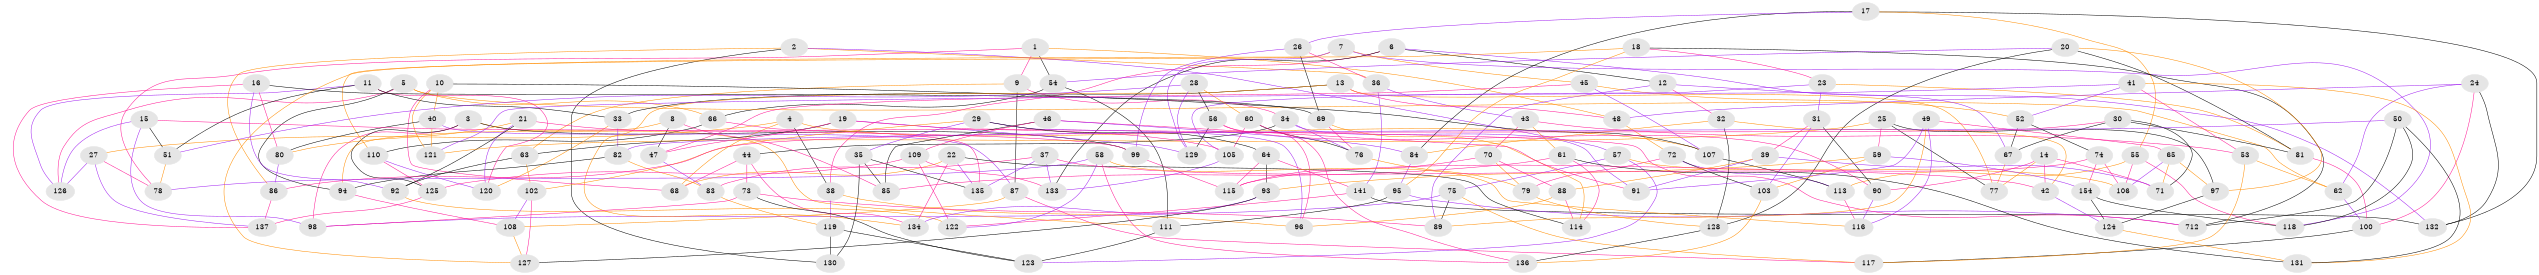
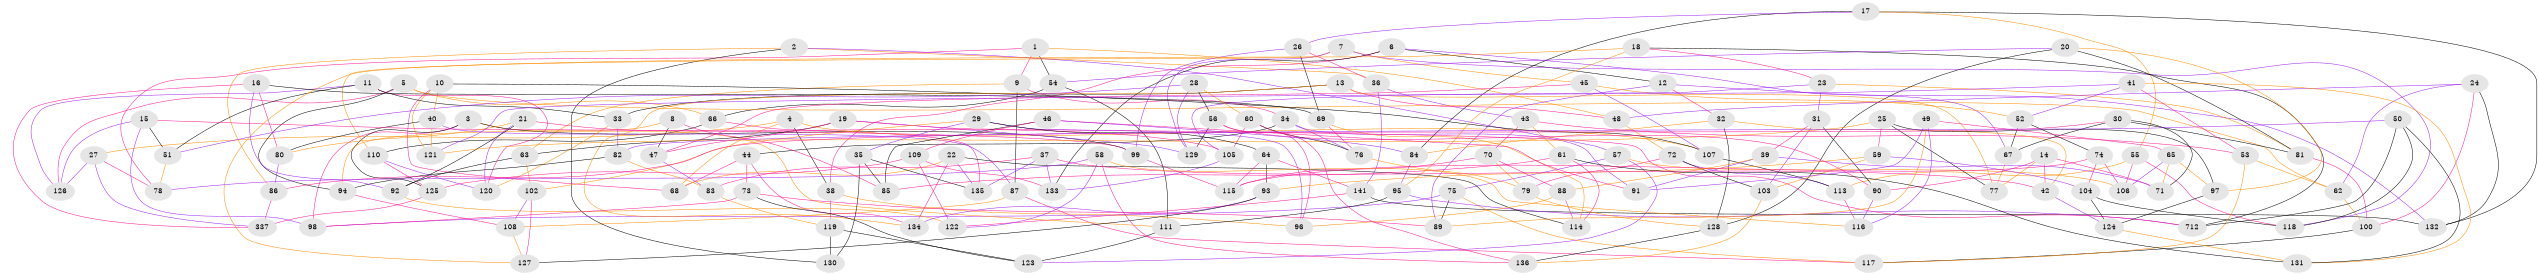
(2086, 192) -> (2086, 192)
(2352, 209) -> (2352, 209)
(262, 228) -> (262, 228)
